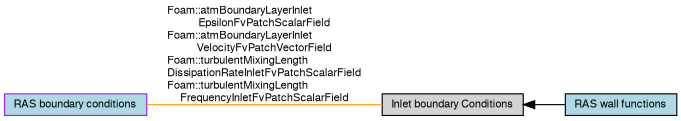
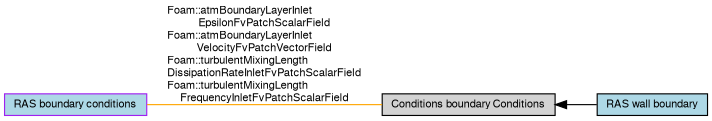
(453, 105) -> (469, 105)
(621, 105) -> (652, 105)
